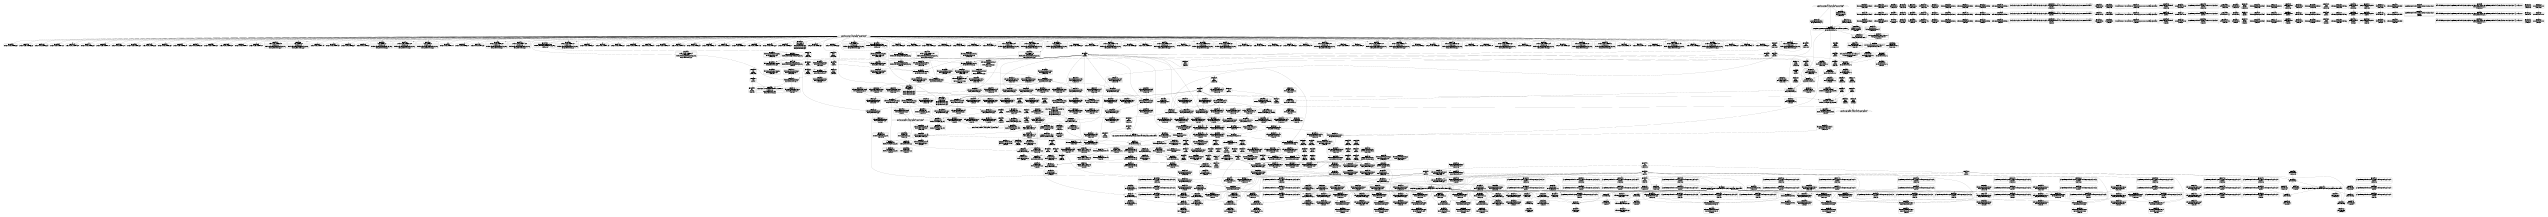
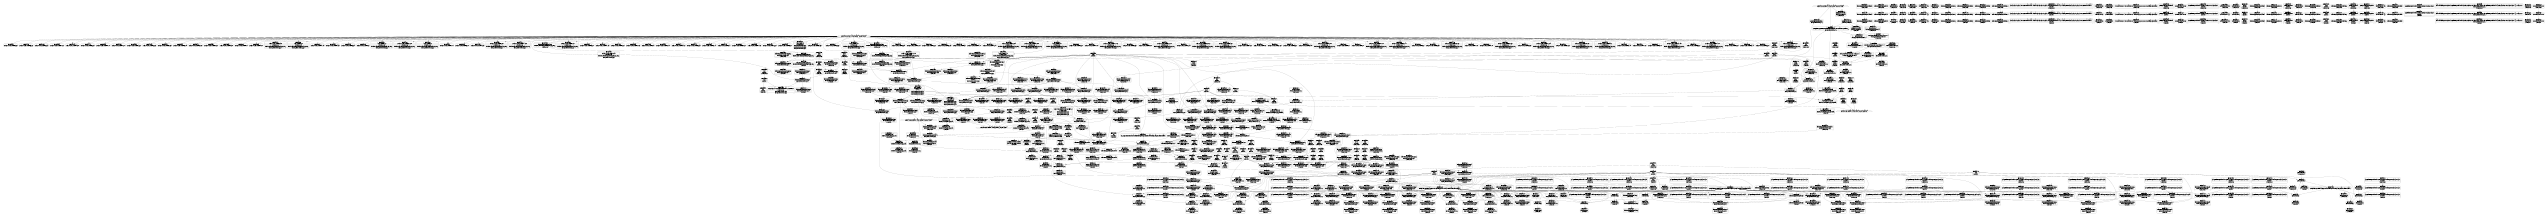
(1145, 158) -> (1154, 158)
